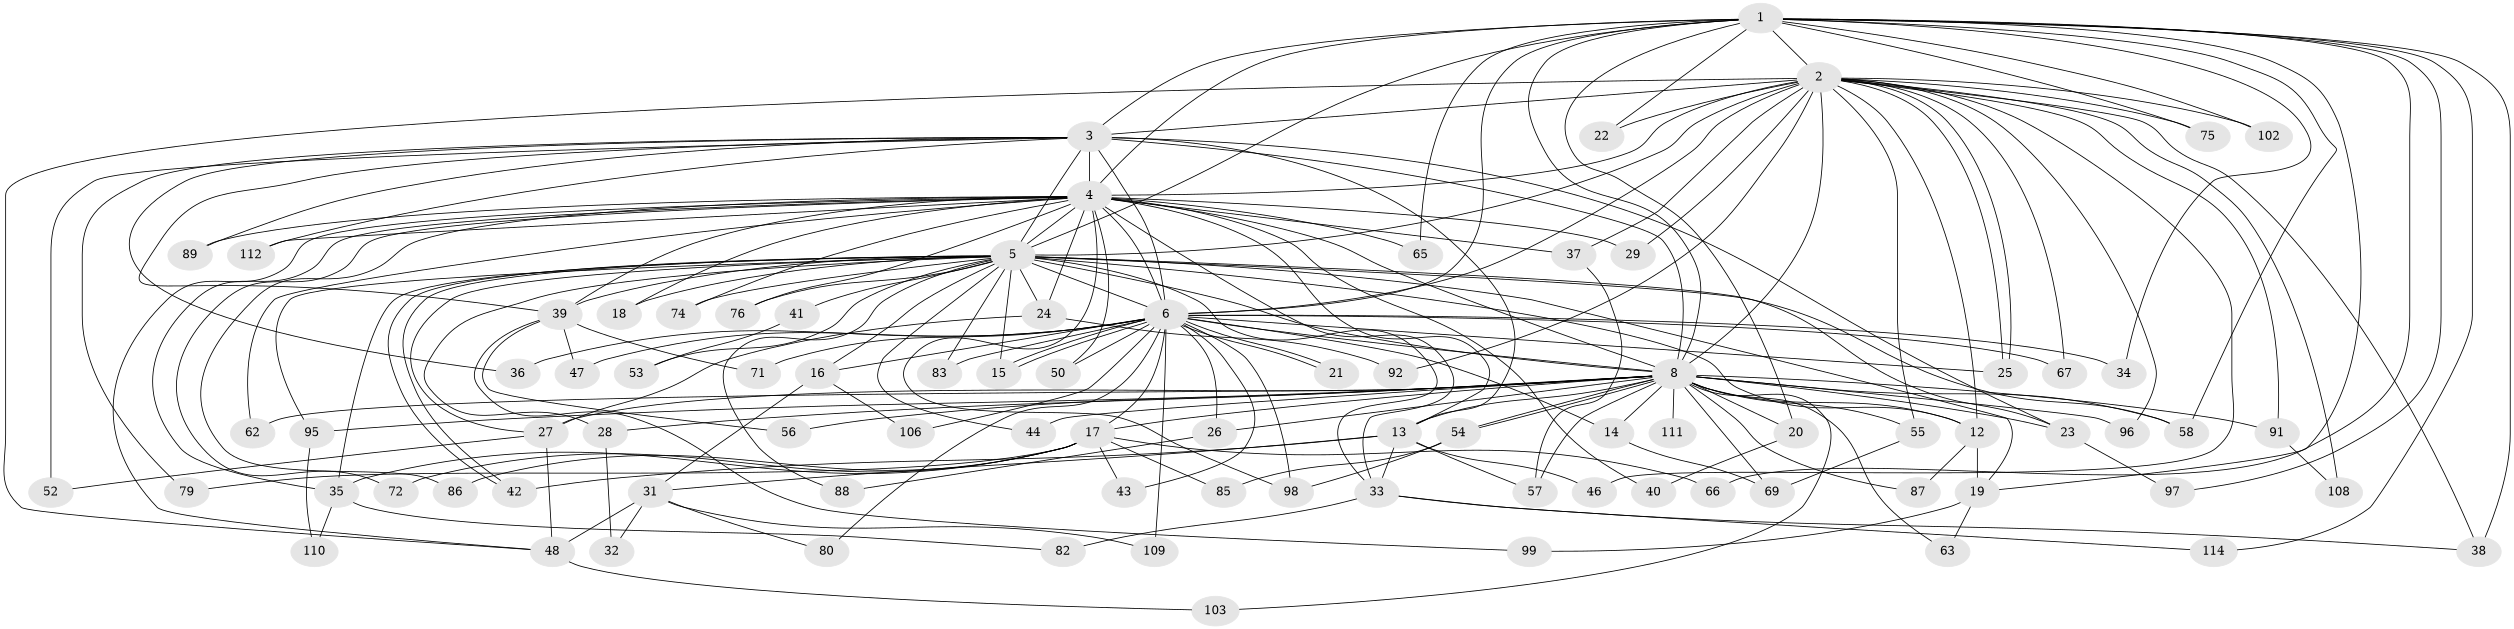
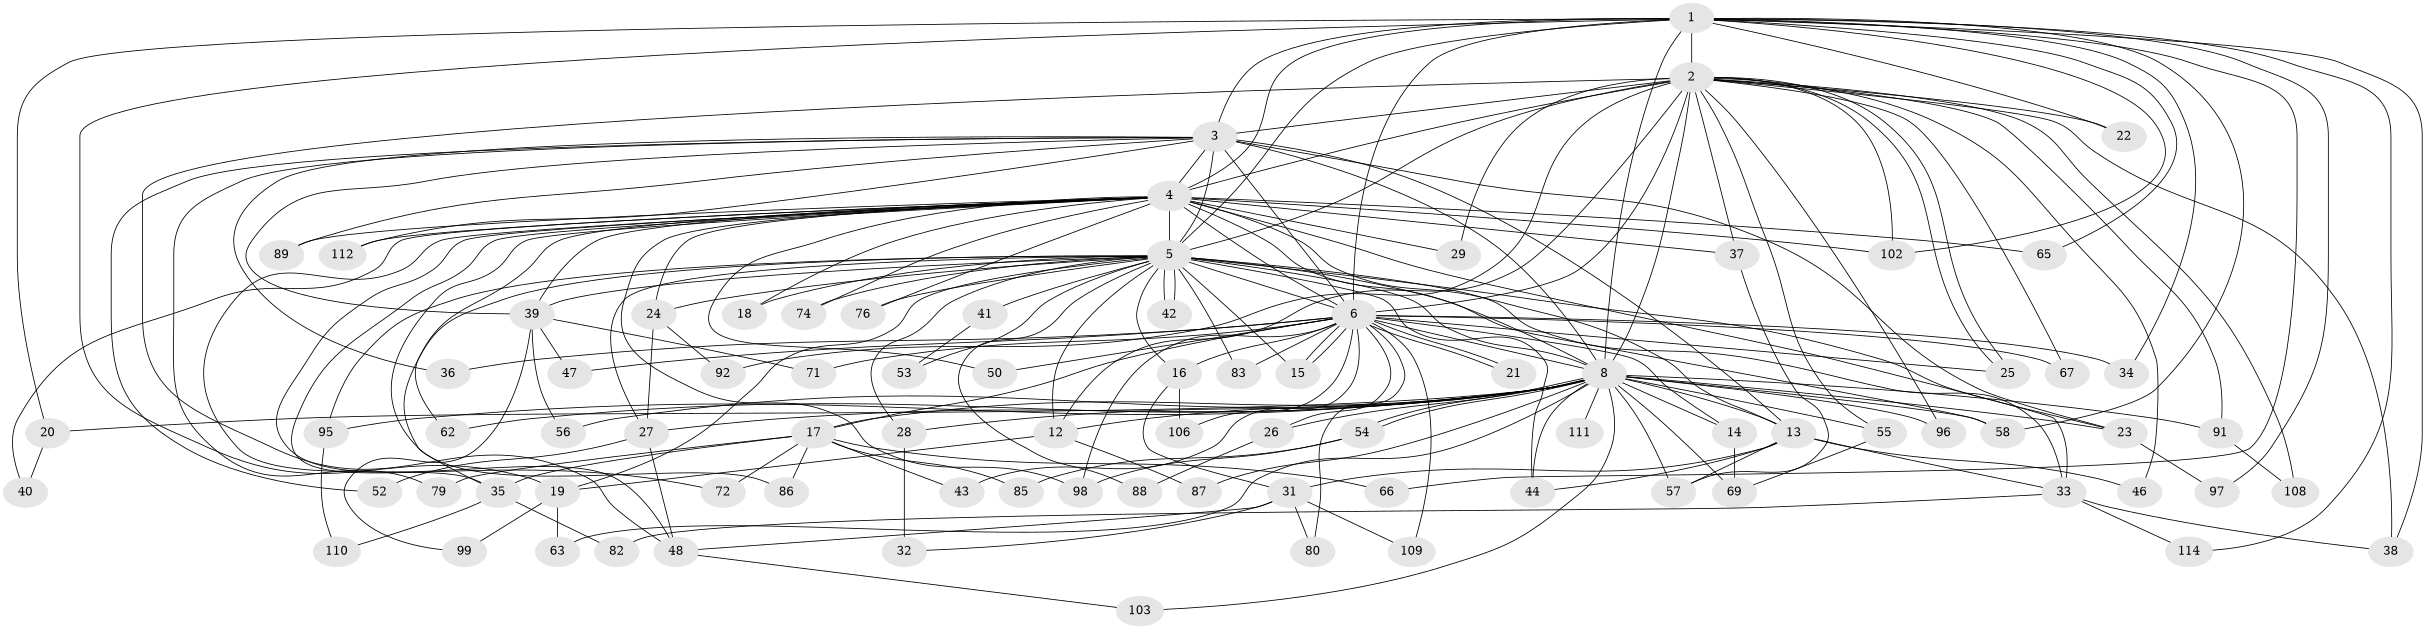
(2208, 137) -> none
none -> (1514, 220)
(914, 461) -> (1617, 481)
